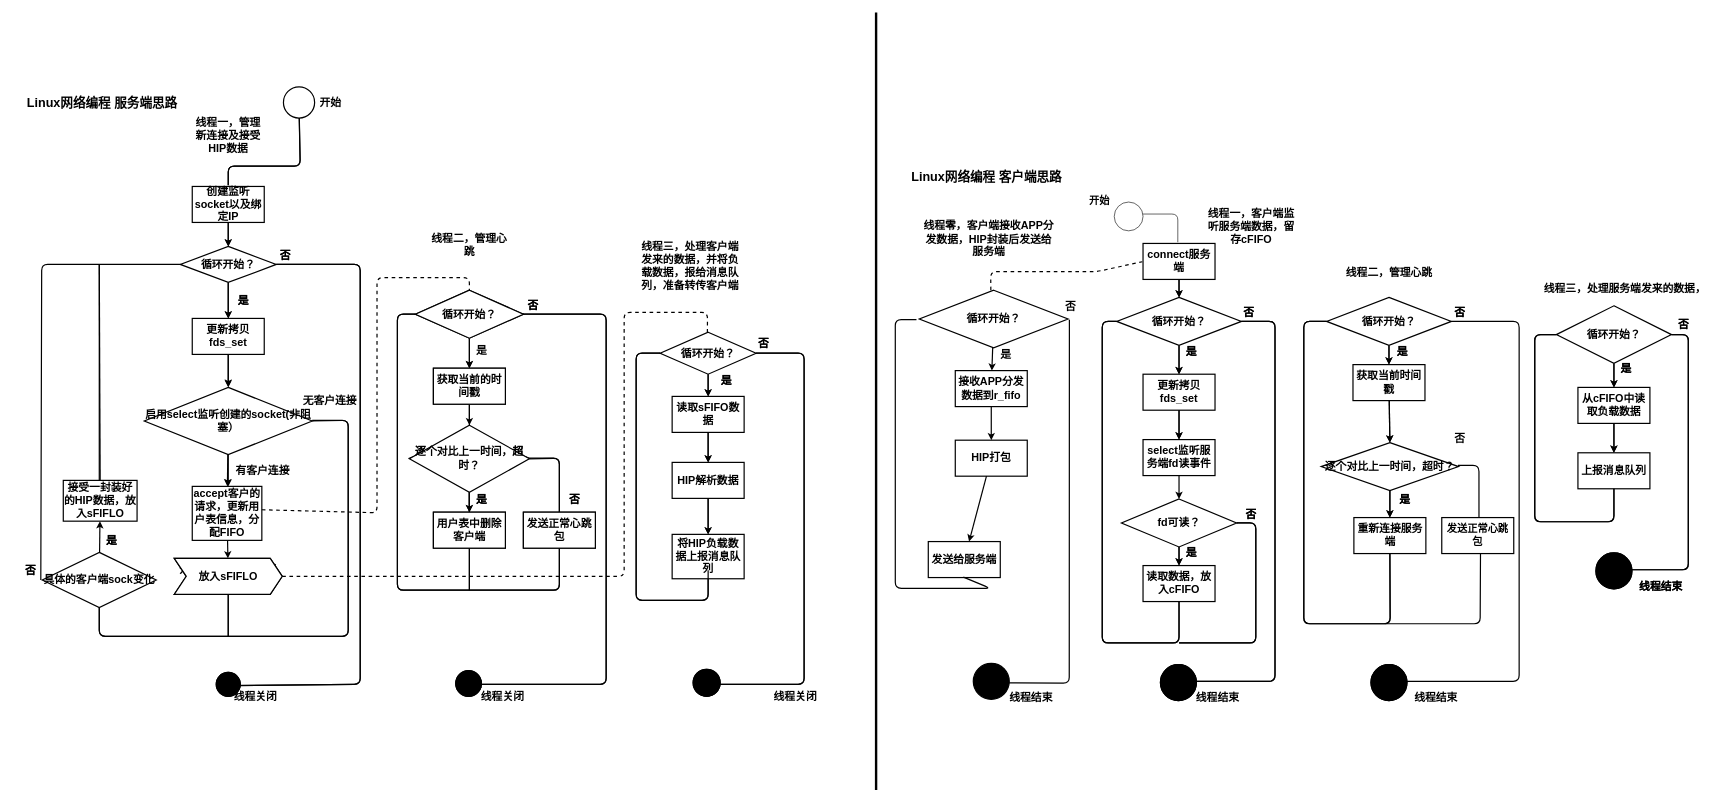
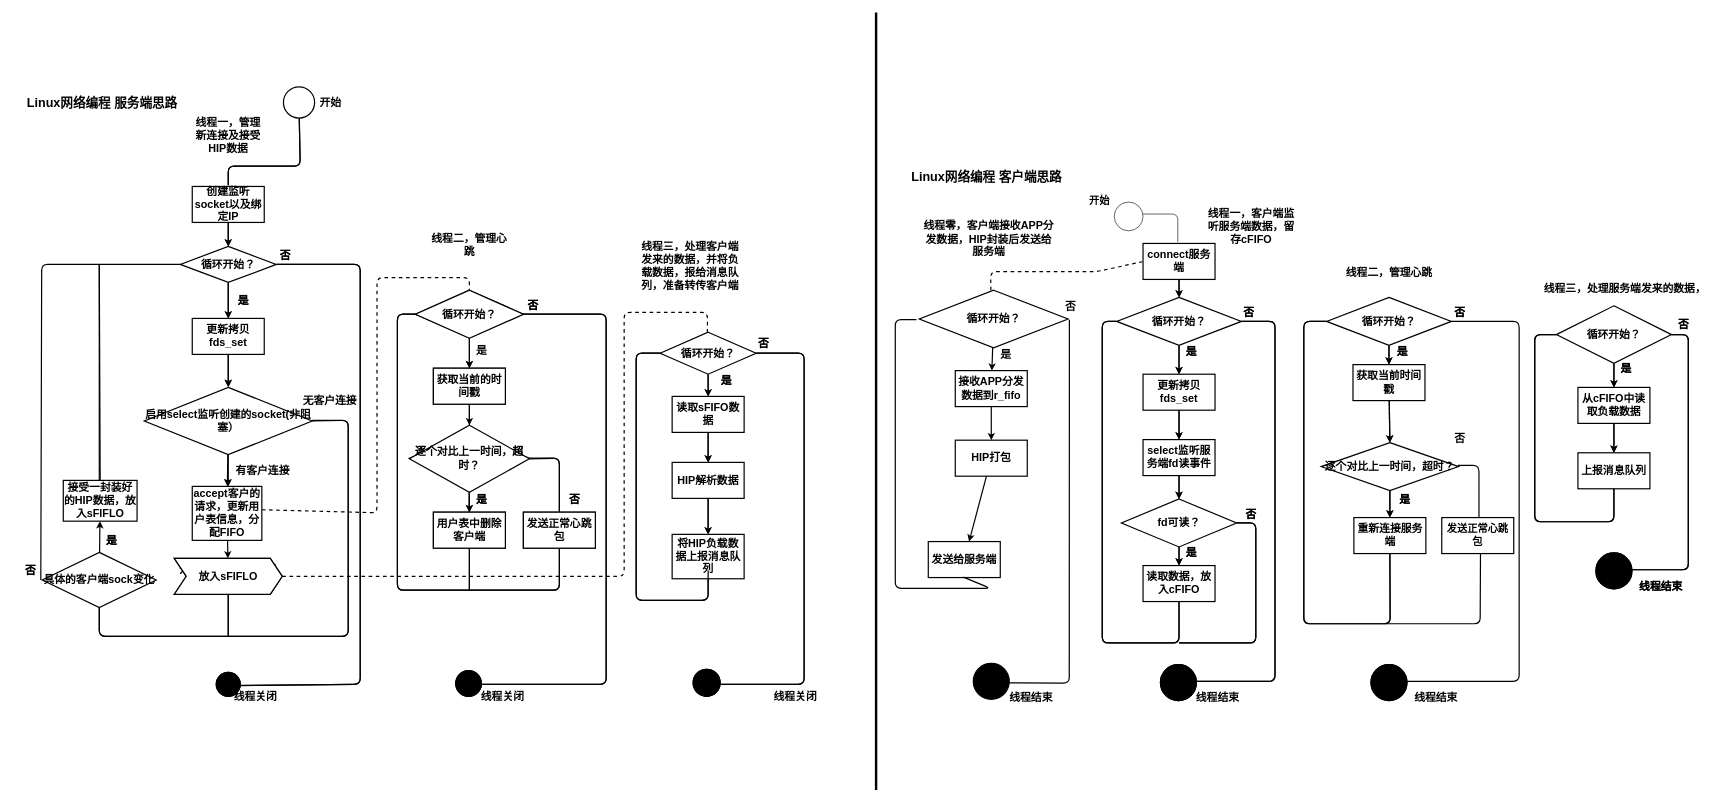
none -> (1179, 494)
